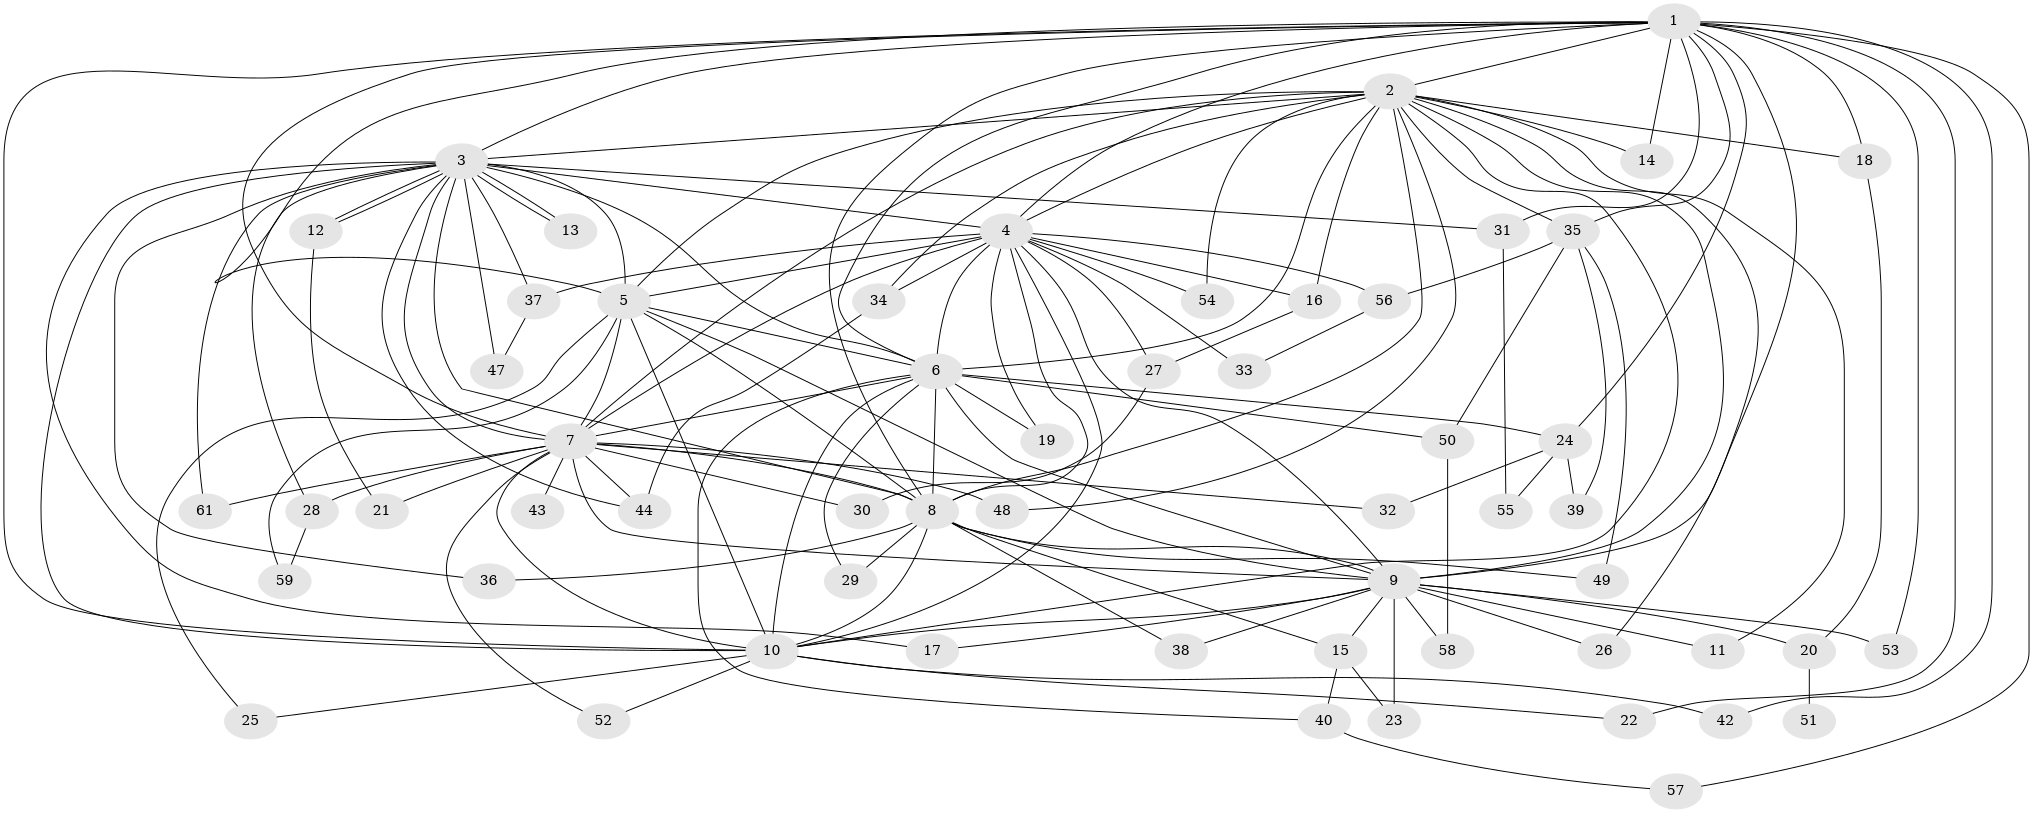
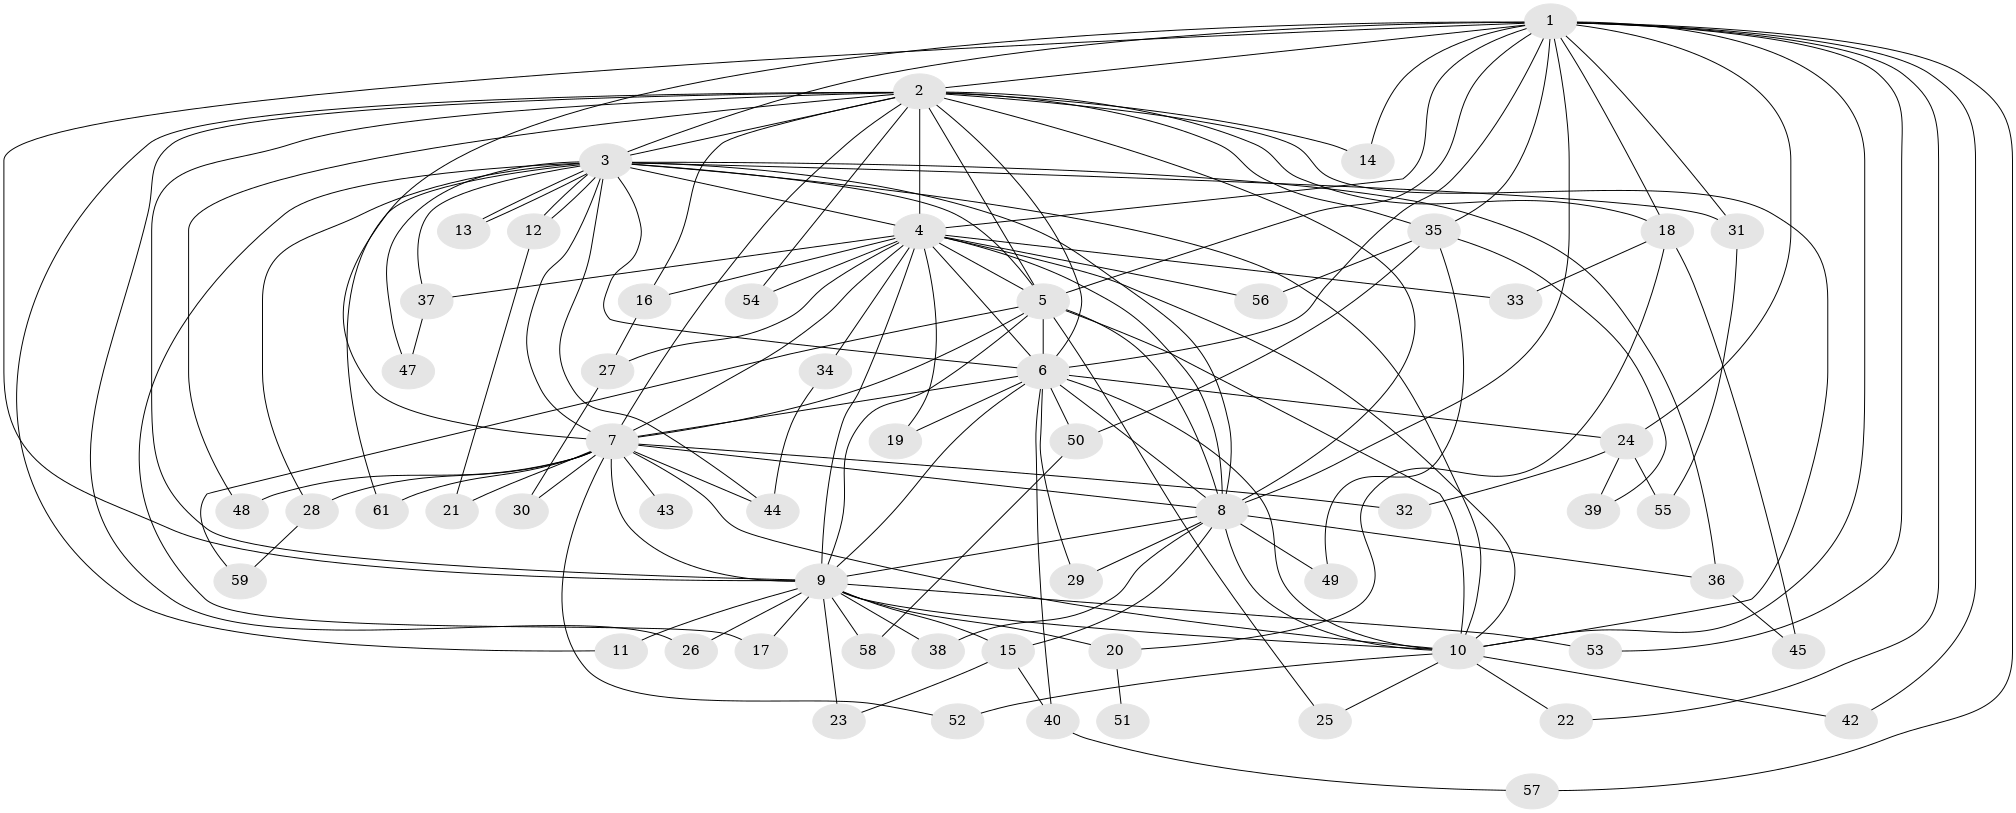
(1084, 155) -> none
(1314, 336) -> (1592, 266)
none -> (1799, 651)
